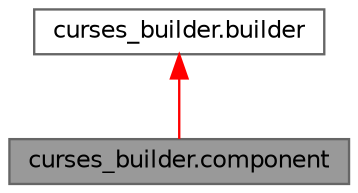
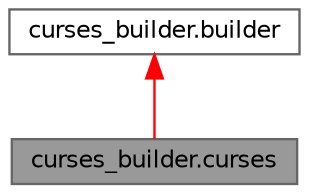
(179, 162) -> (154, 162)
